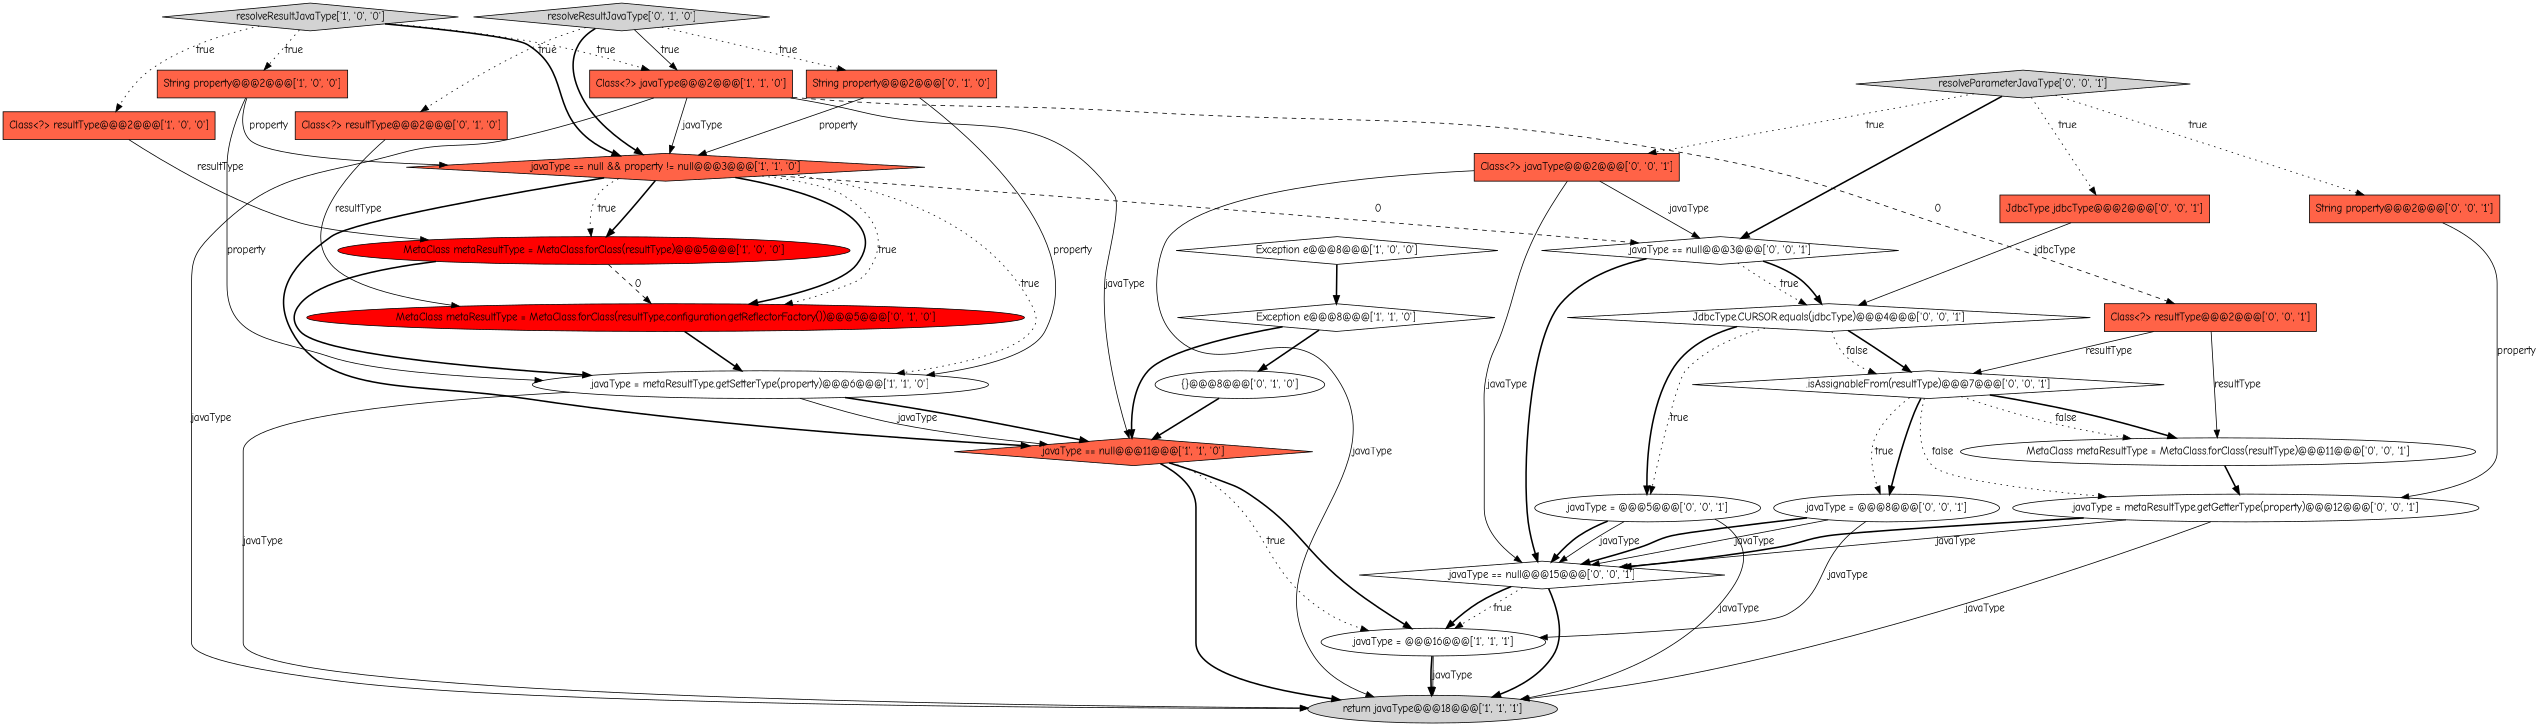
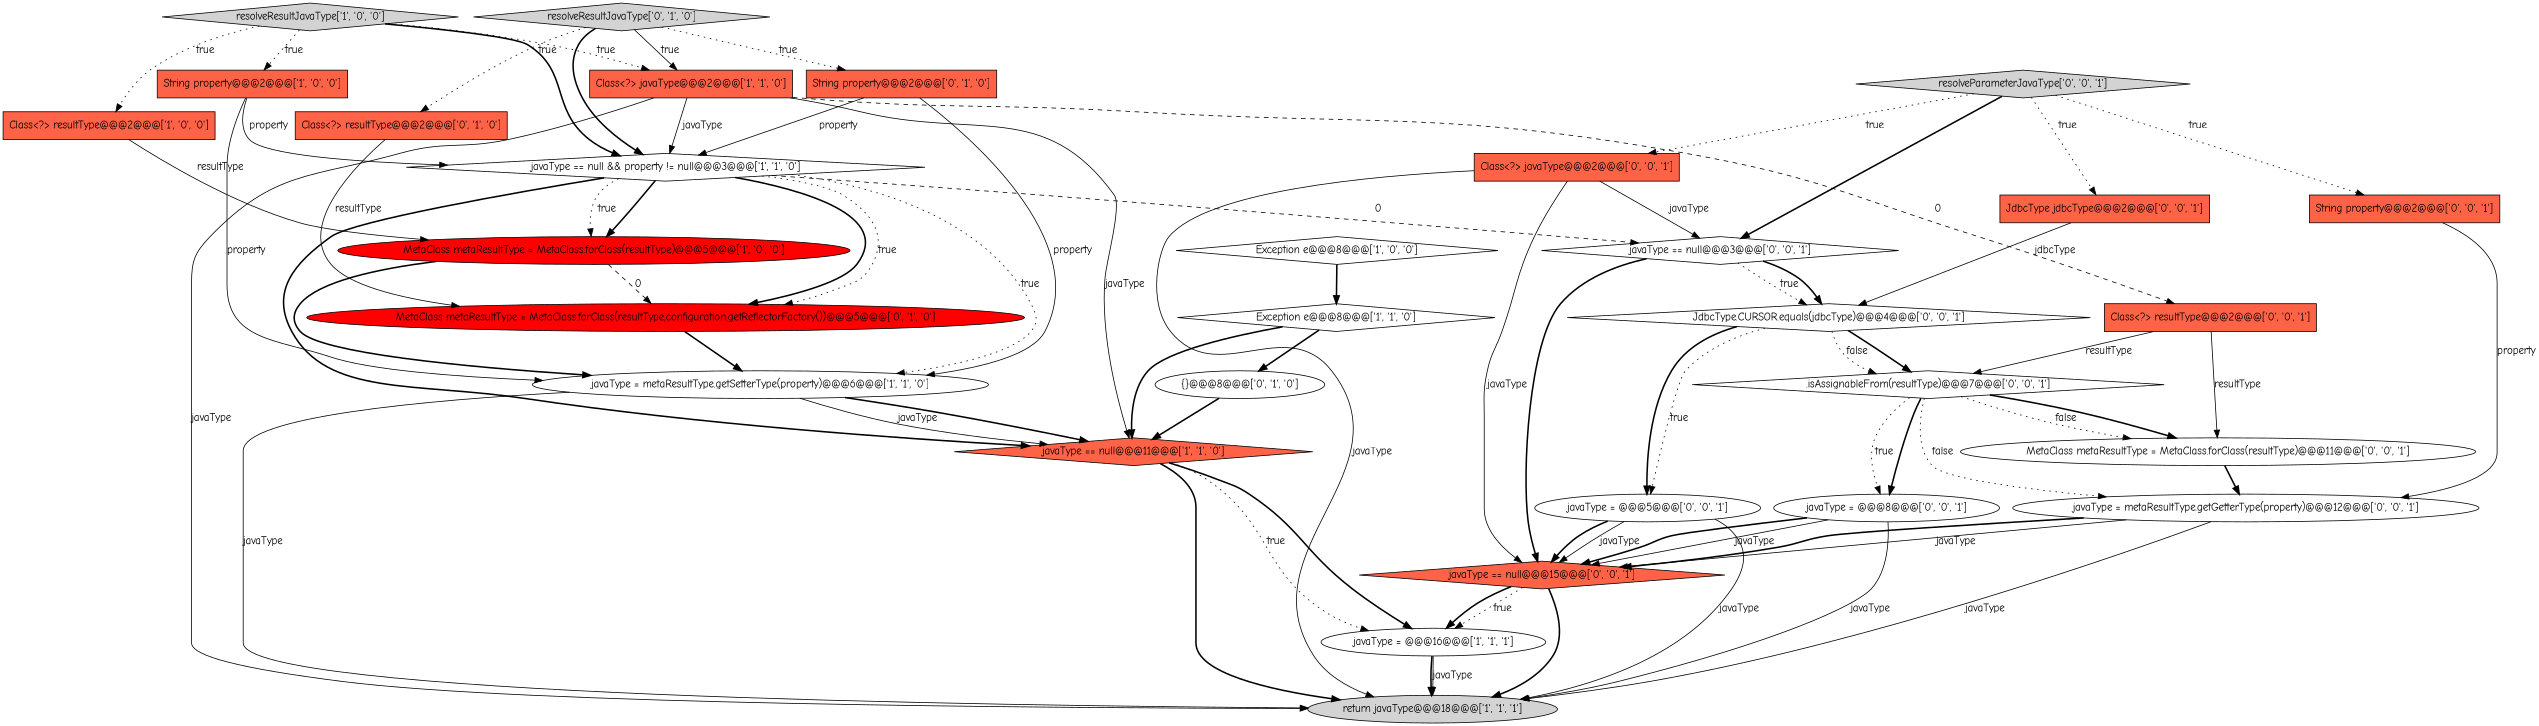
(666, 167) -> (666, 167)
(1542, 575) -> (1542, 575)
(1730, 625) -> (1738, 647)
